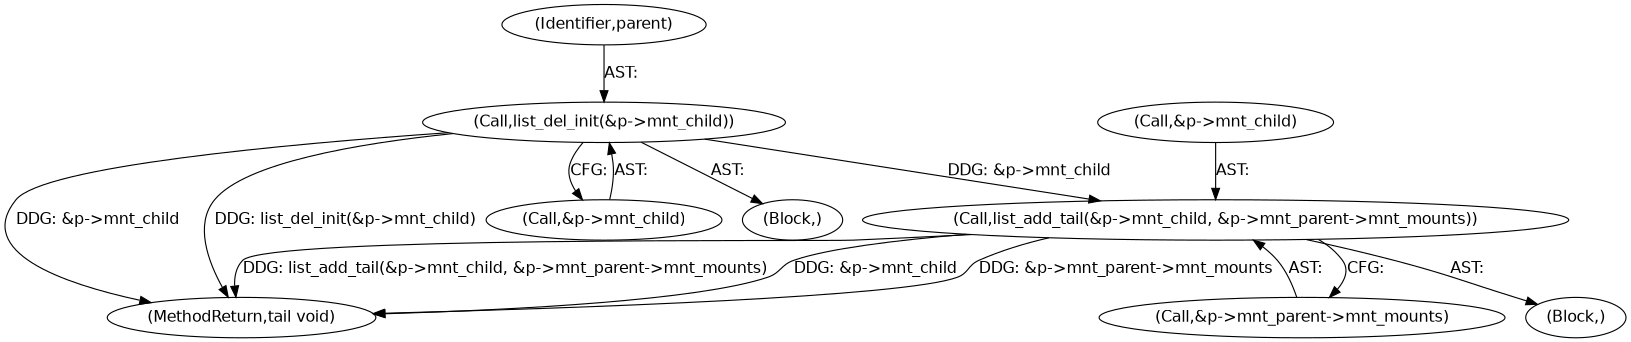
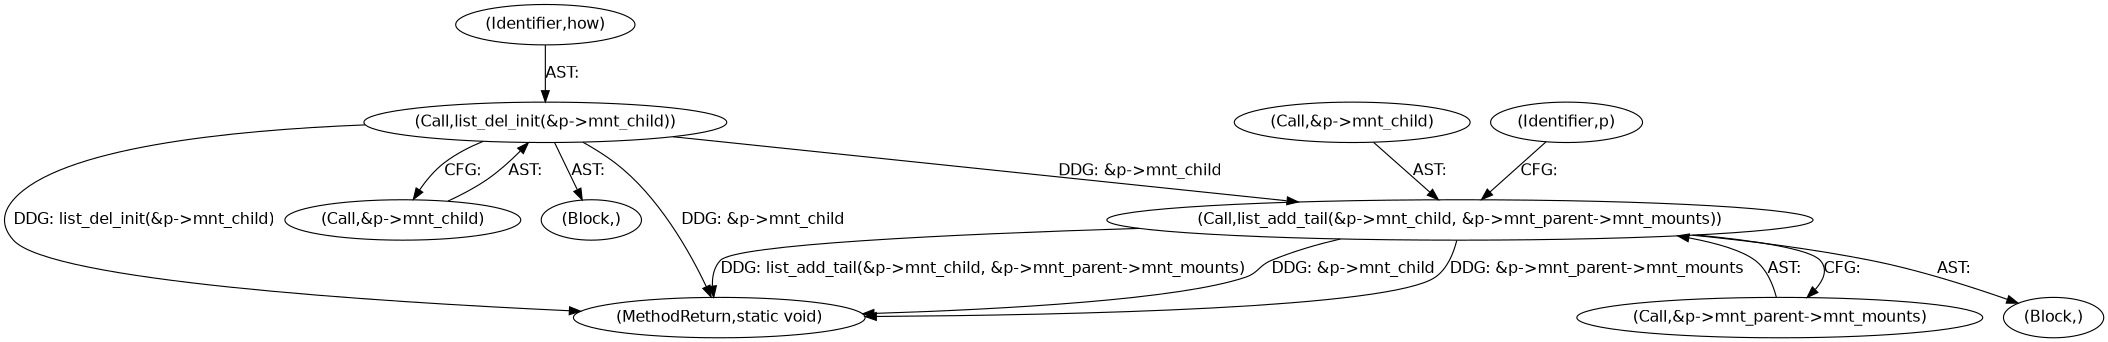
(604, 25) -> (545, 25)
none -> (1567, 122)
(242, 318) -> (719, 318)
